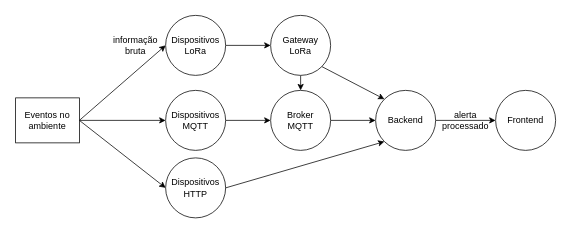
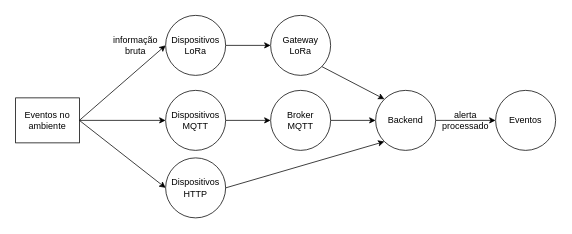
(300, 80) -> none
(525, 120) -> (525, 120)
